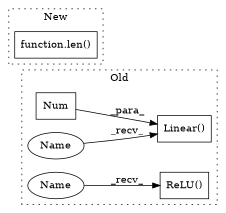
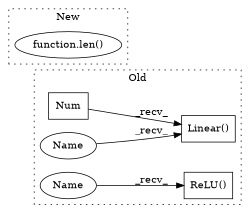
(56, 45) -> (68, 45)
(127, 111) -> (152, 112)
